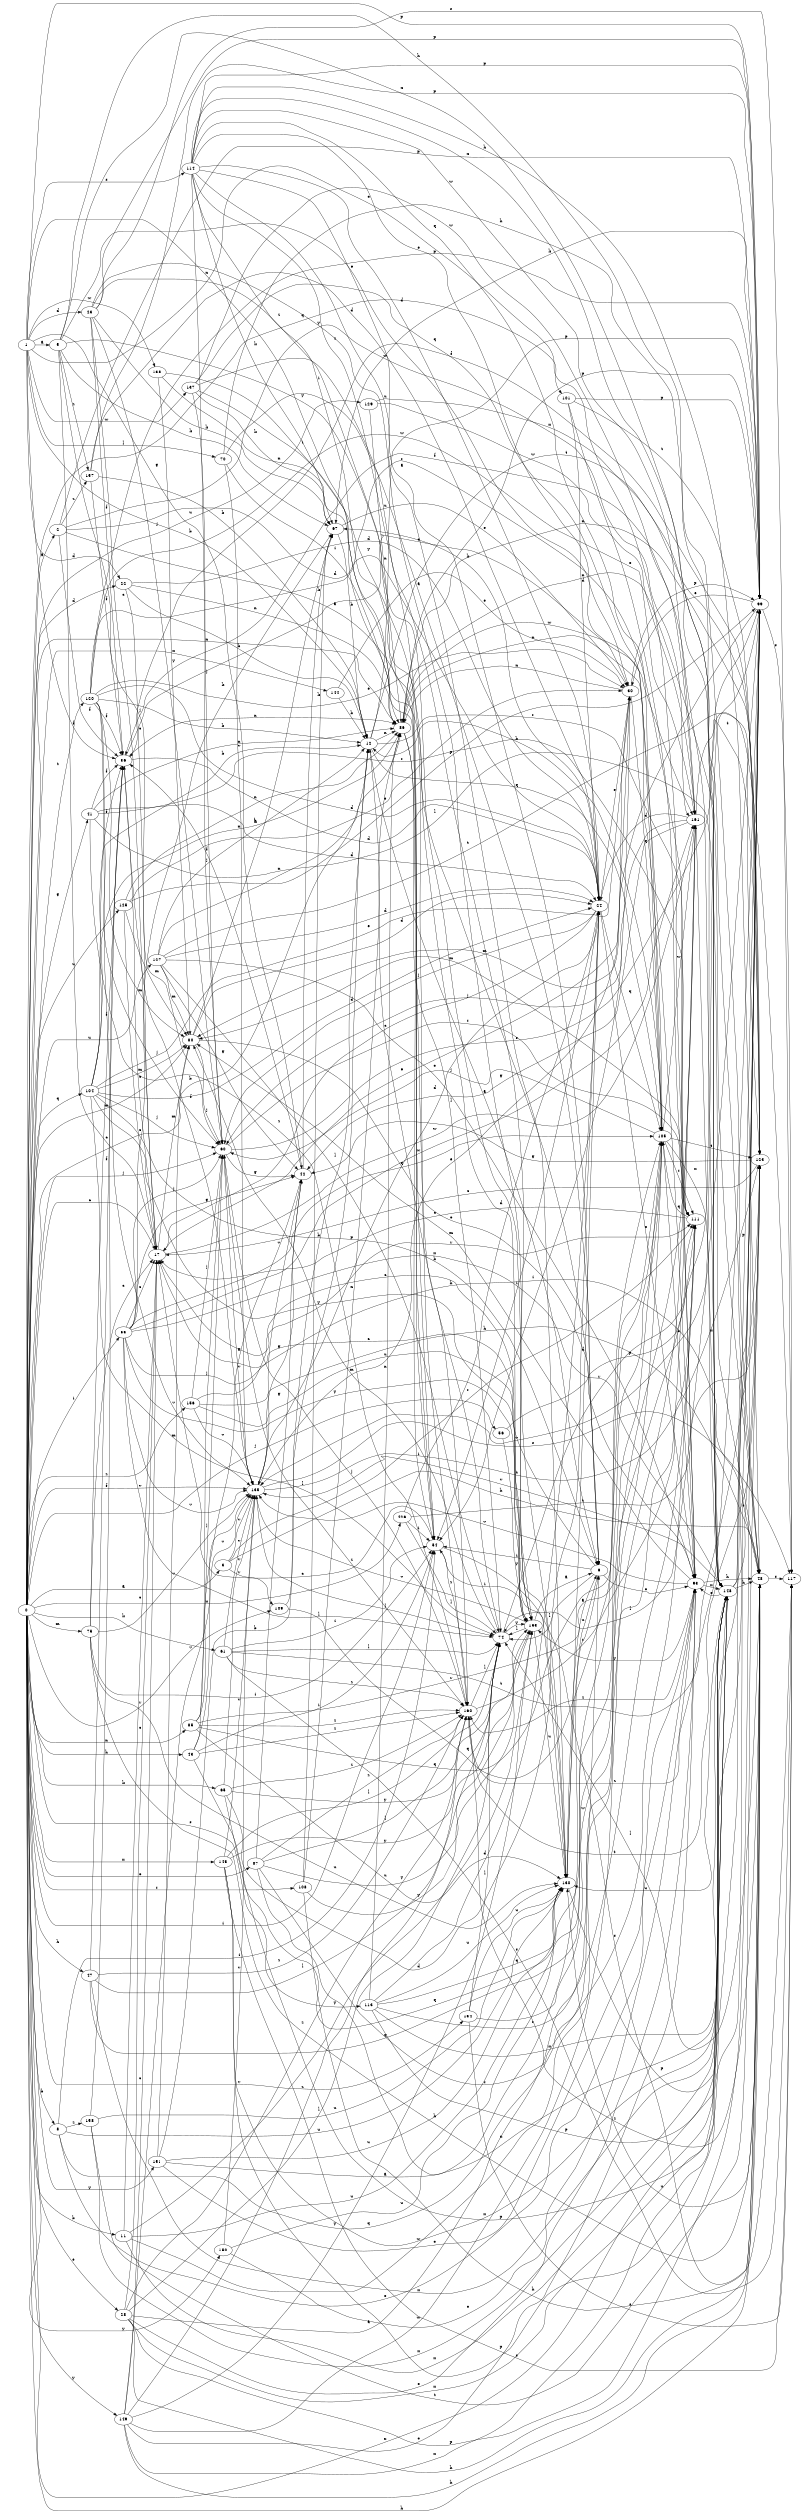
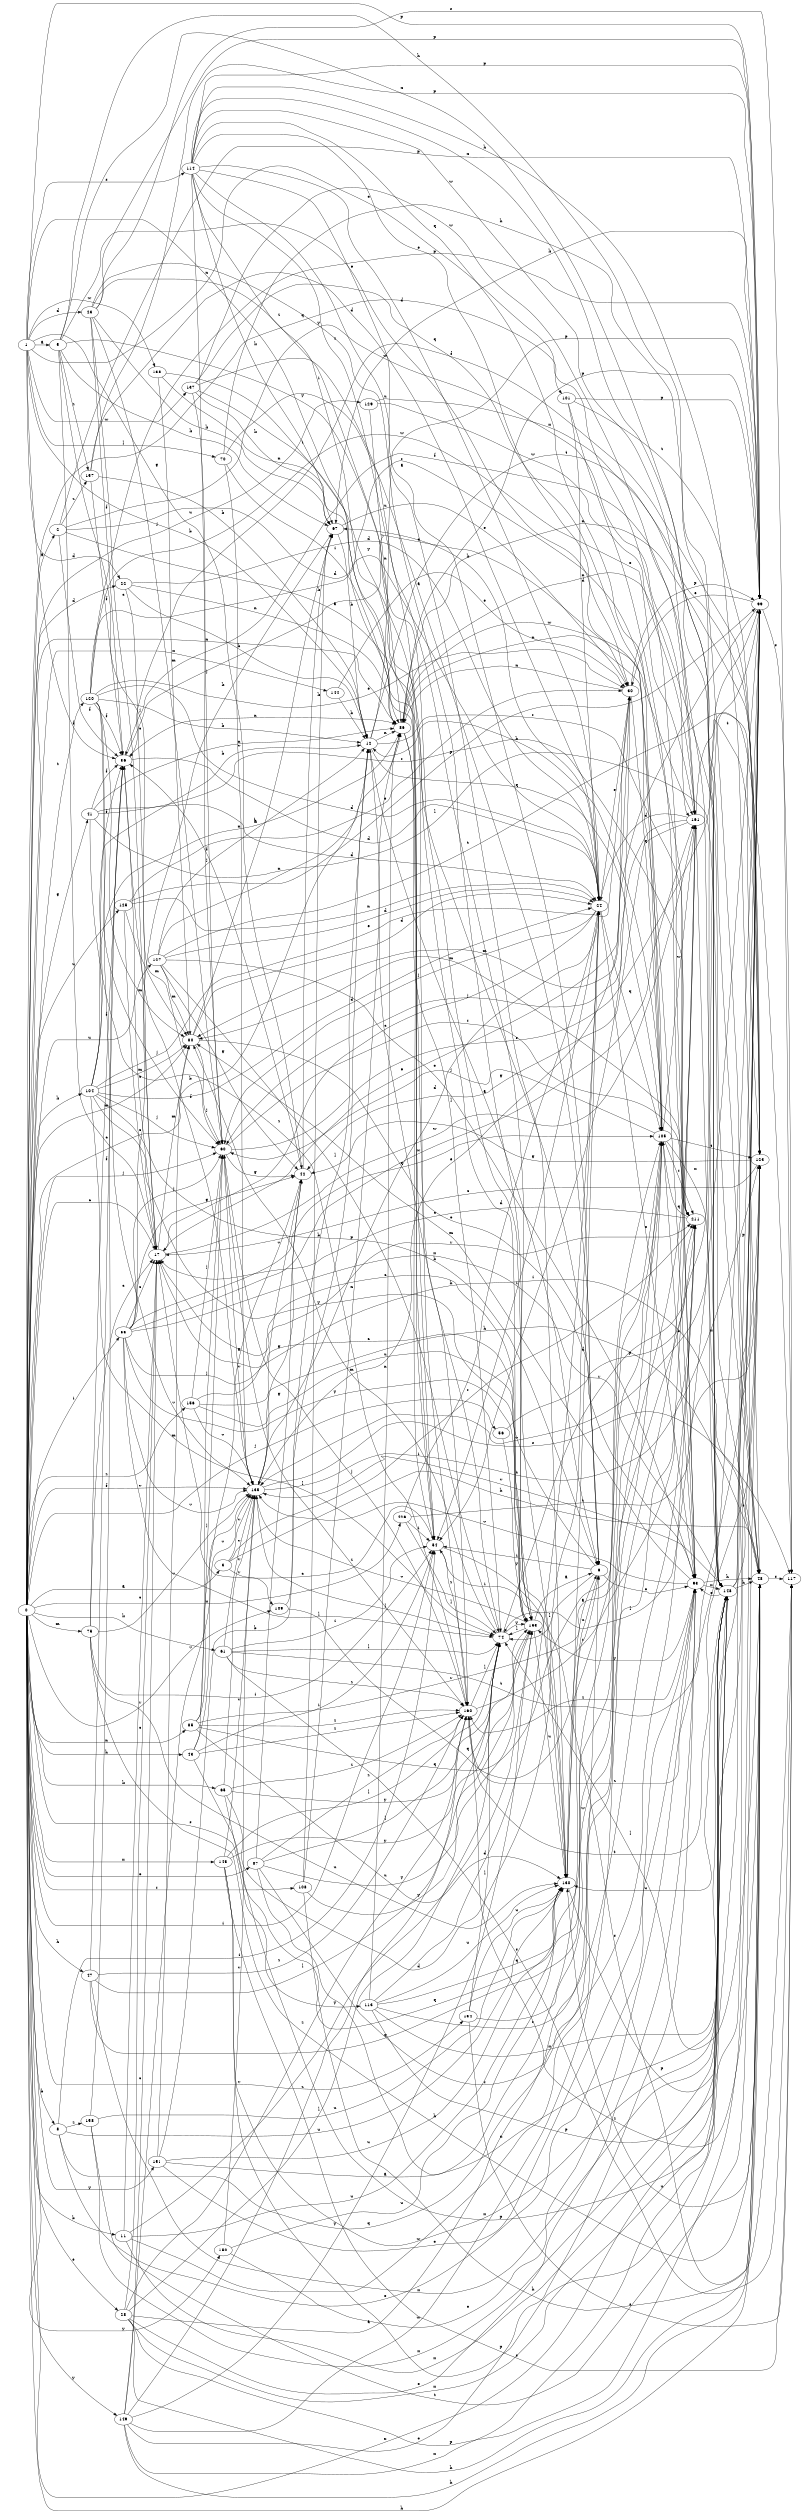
(174, 660) -> (174, 660)
(254, 804) -> (346, 916)
(58, 1098) -> (58, 1098)
(696, 1219) -> (696, 1219)
